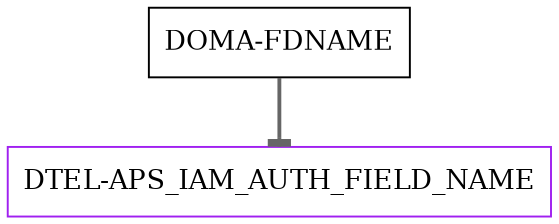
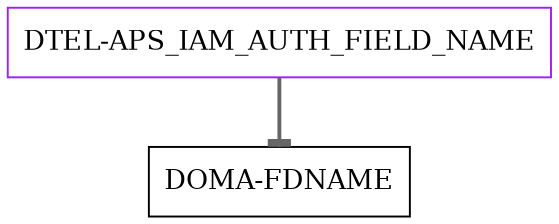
(279, 107) -> (279, 107)
